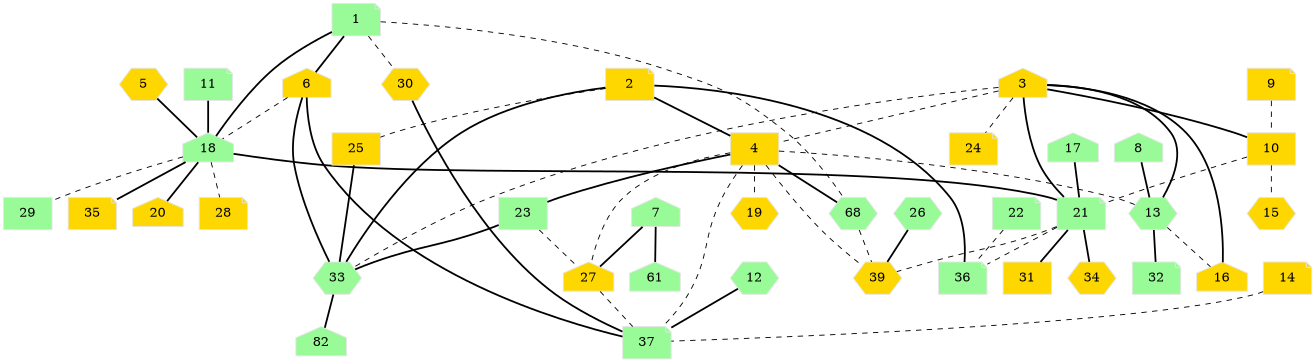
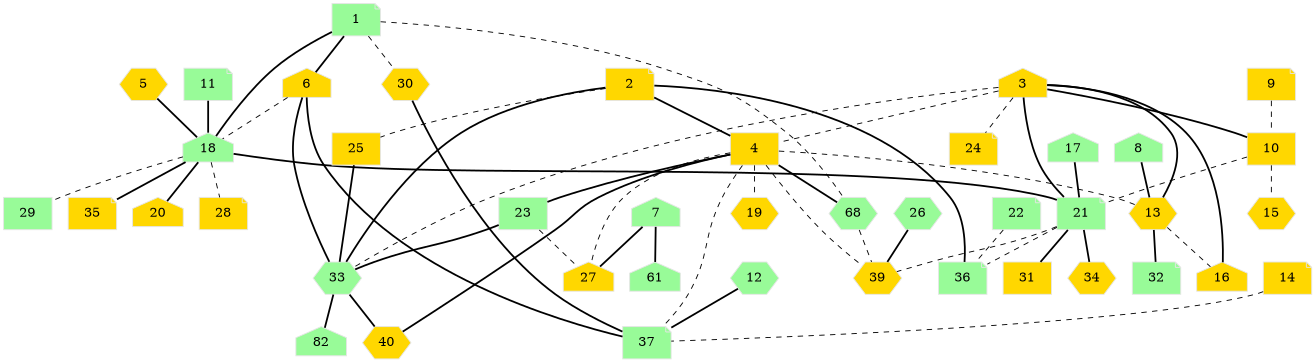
(1153, 214) -> (1153, 214)
(616, 309) -> none
none -> (387, 343)
